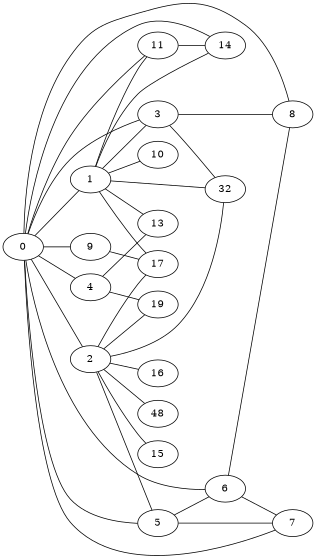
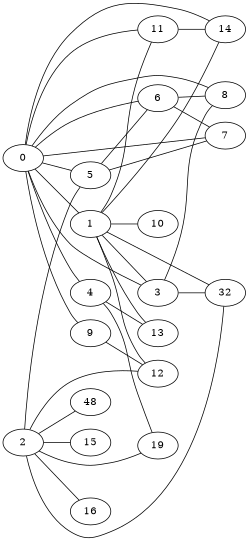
(158, 264) -> (158, 374)
(57, 303) -> none
